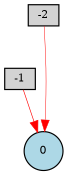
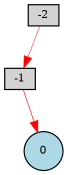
(46, 73) -> (34, 41)
